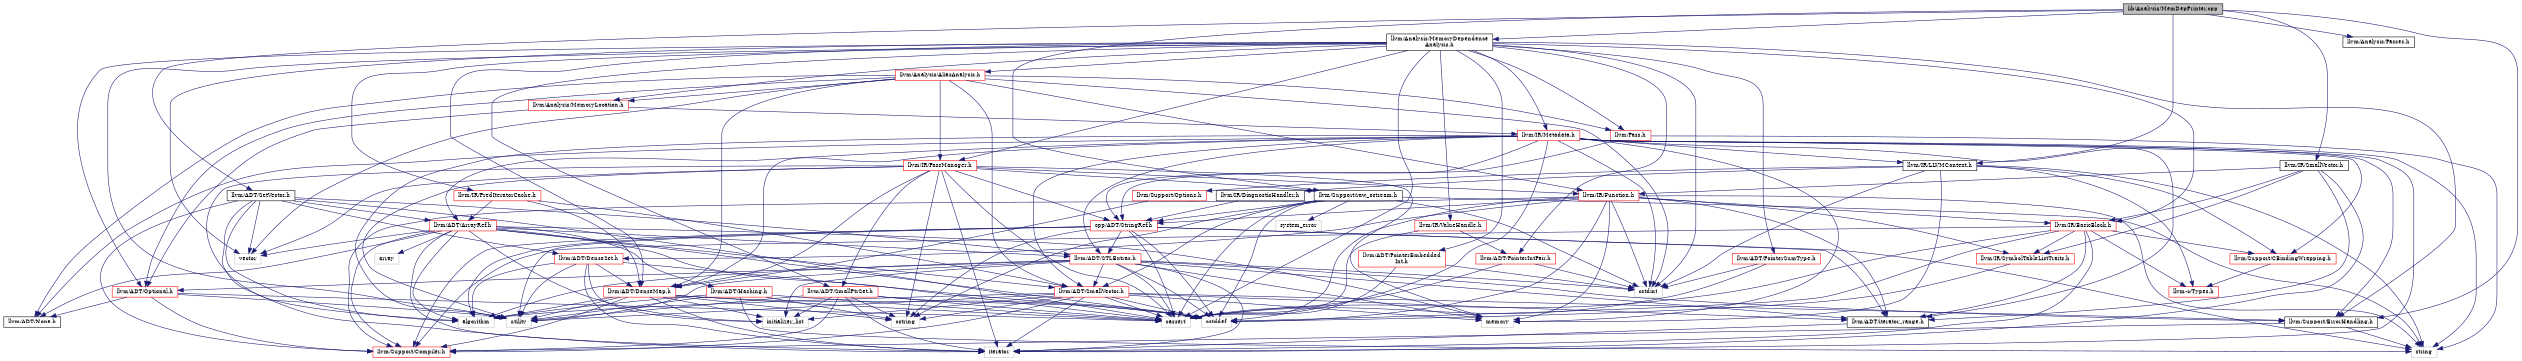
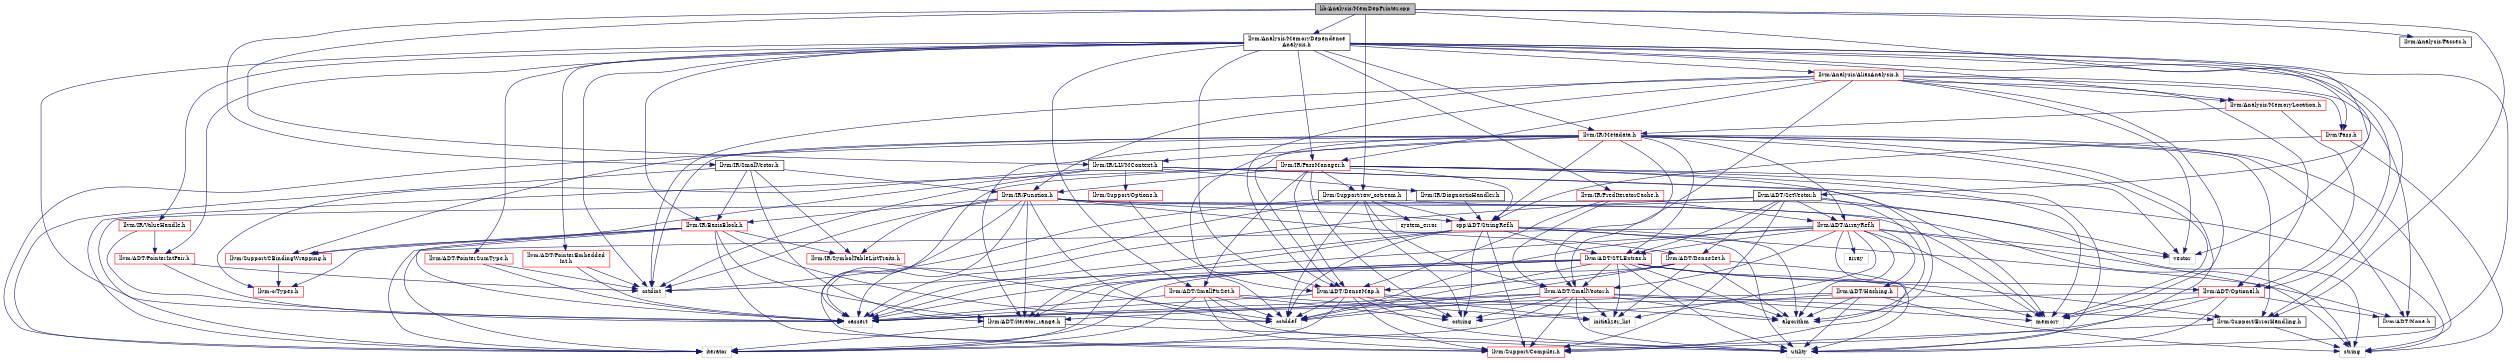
none -> (2186, 159)
none -> (2147, 305)
none -> (1262, 331)
